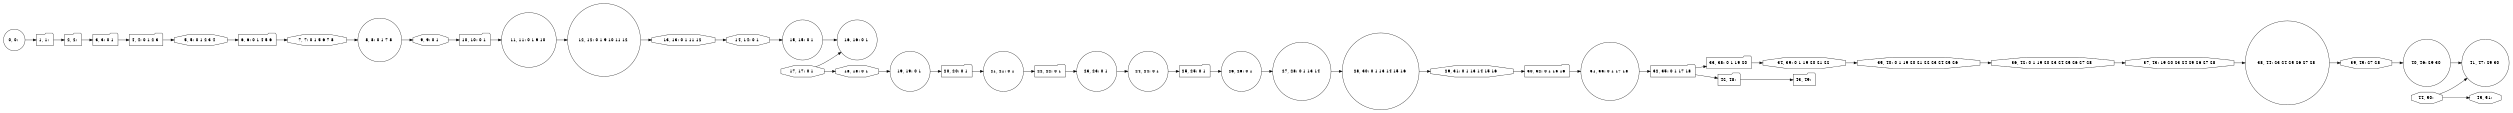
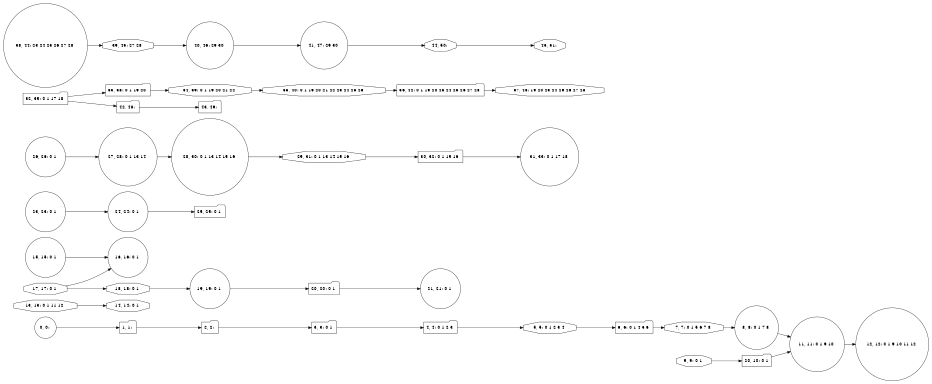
(406, 40) -> (783, 335)
(475, 40) -> (757, 361)
(645, 40) -> none
(774, 40) -> none
(2053, 63) -> (440, 90)
(2238, 63) -> none
(1050, 71) -> none
(1214, 71) -> none
(1643, 71) -> none
(2452, 88) -> (385, 45)
